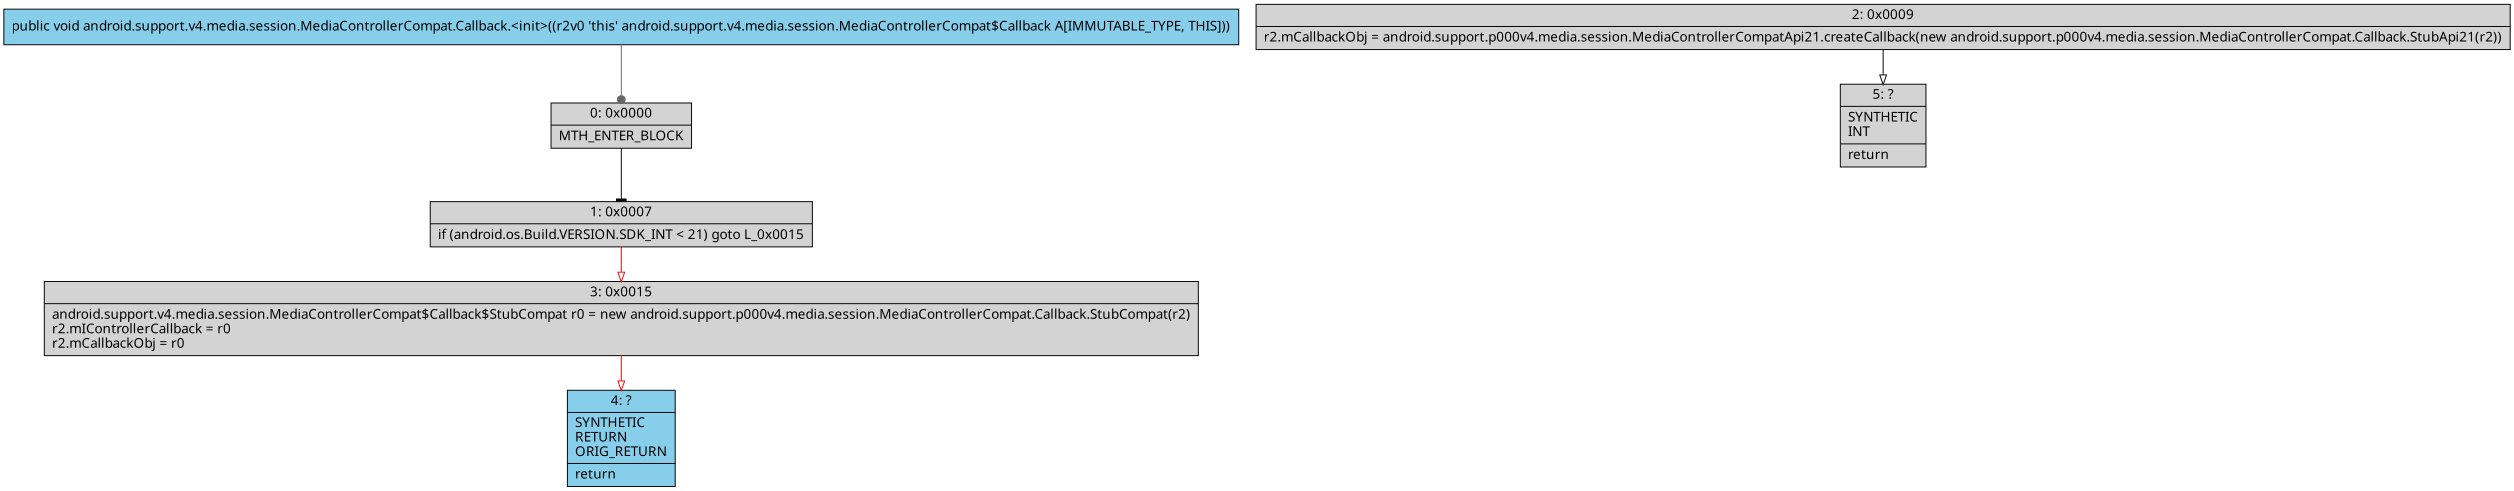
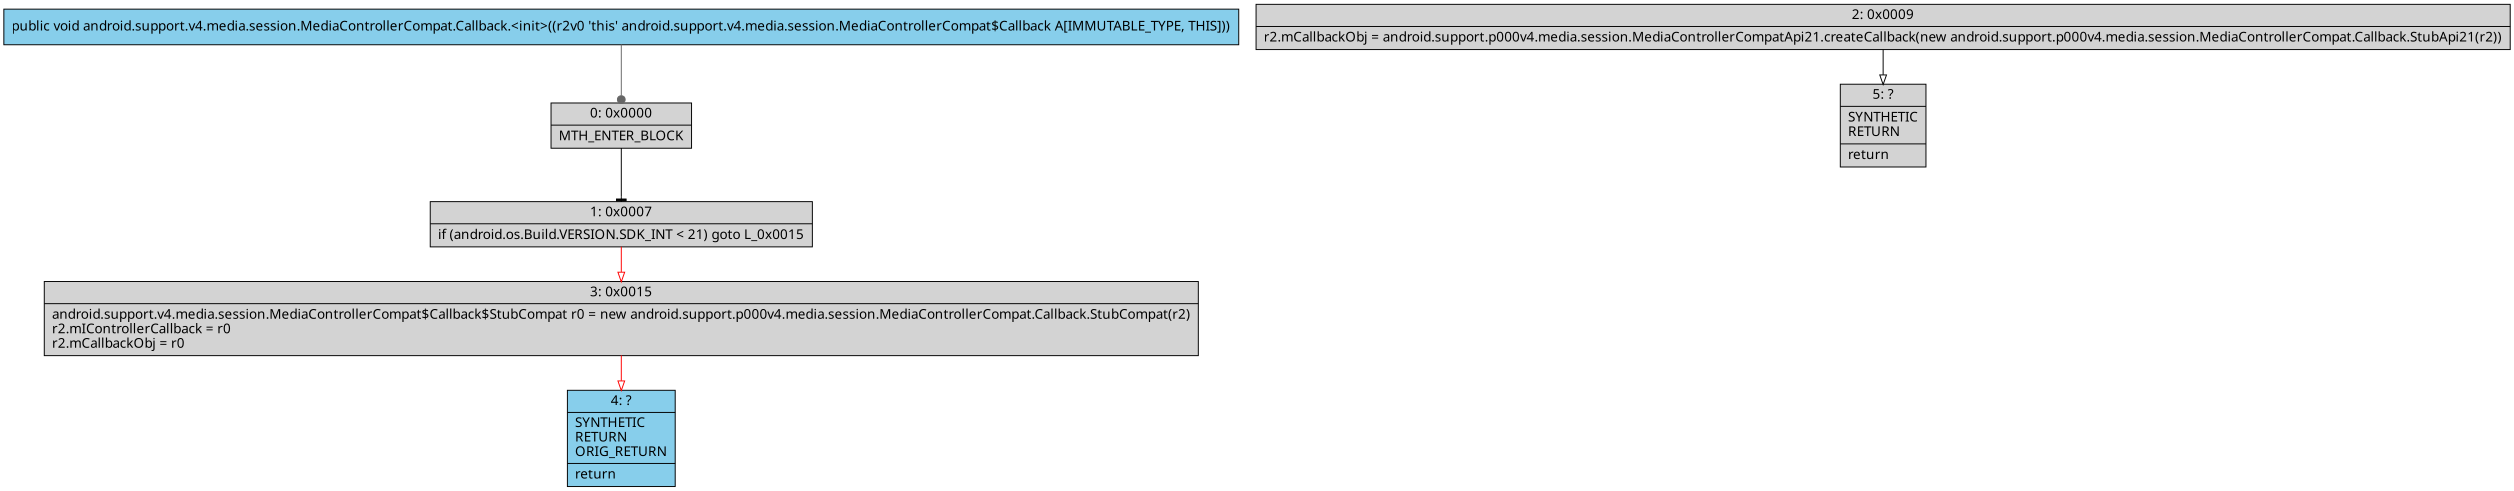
(1859, 132) -> (1874, 132)
